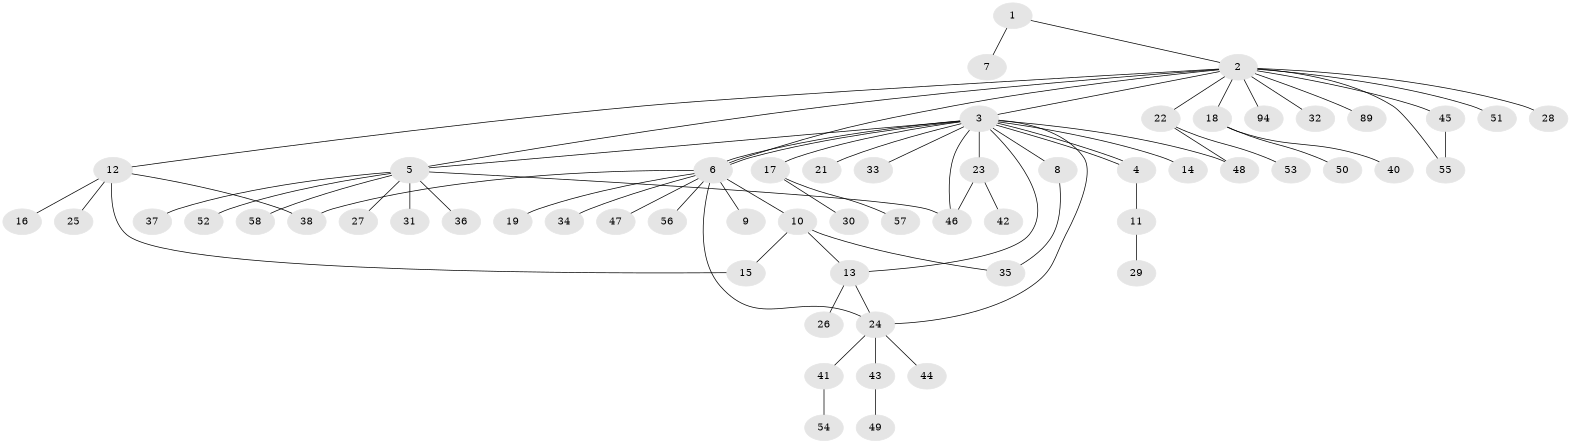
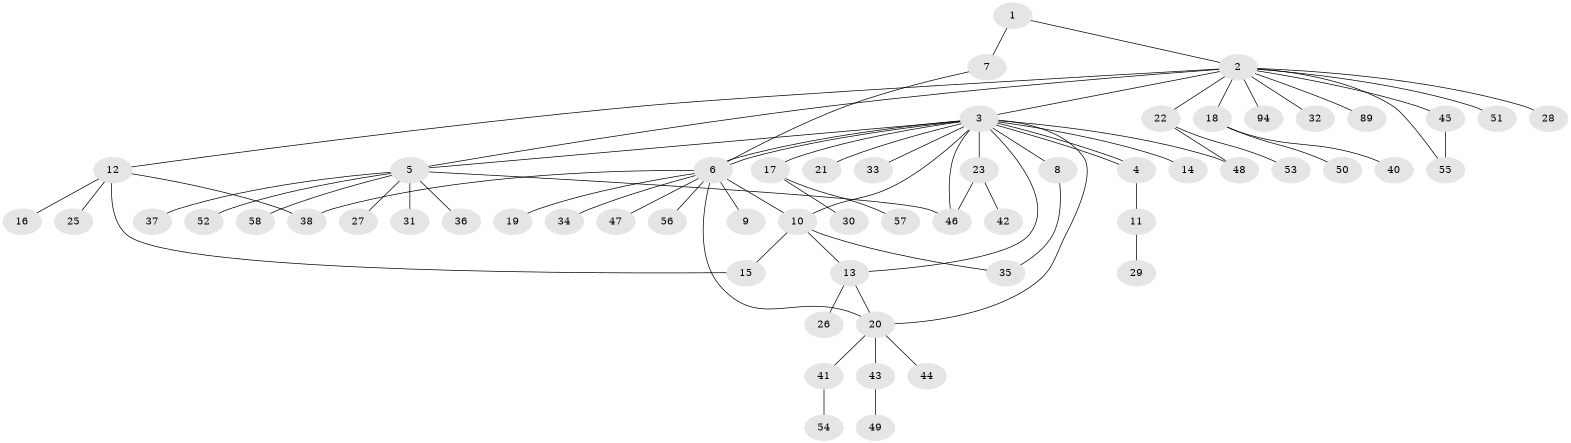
(971, 103) -> (832, 111)
none -> (897, 184)
(876, 325) -> (876, 325)
